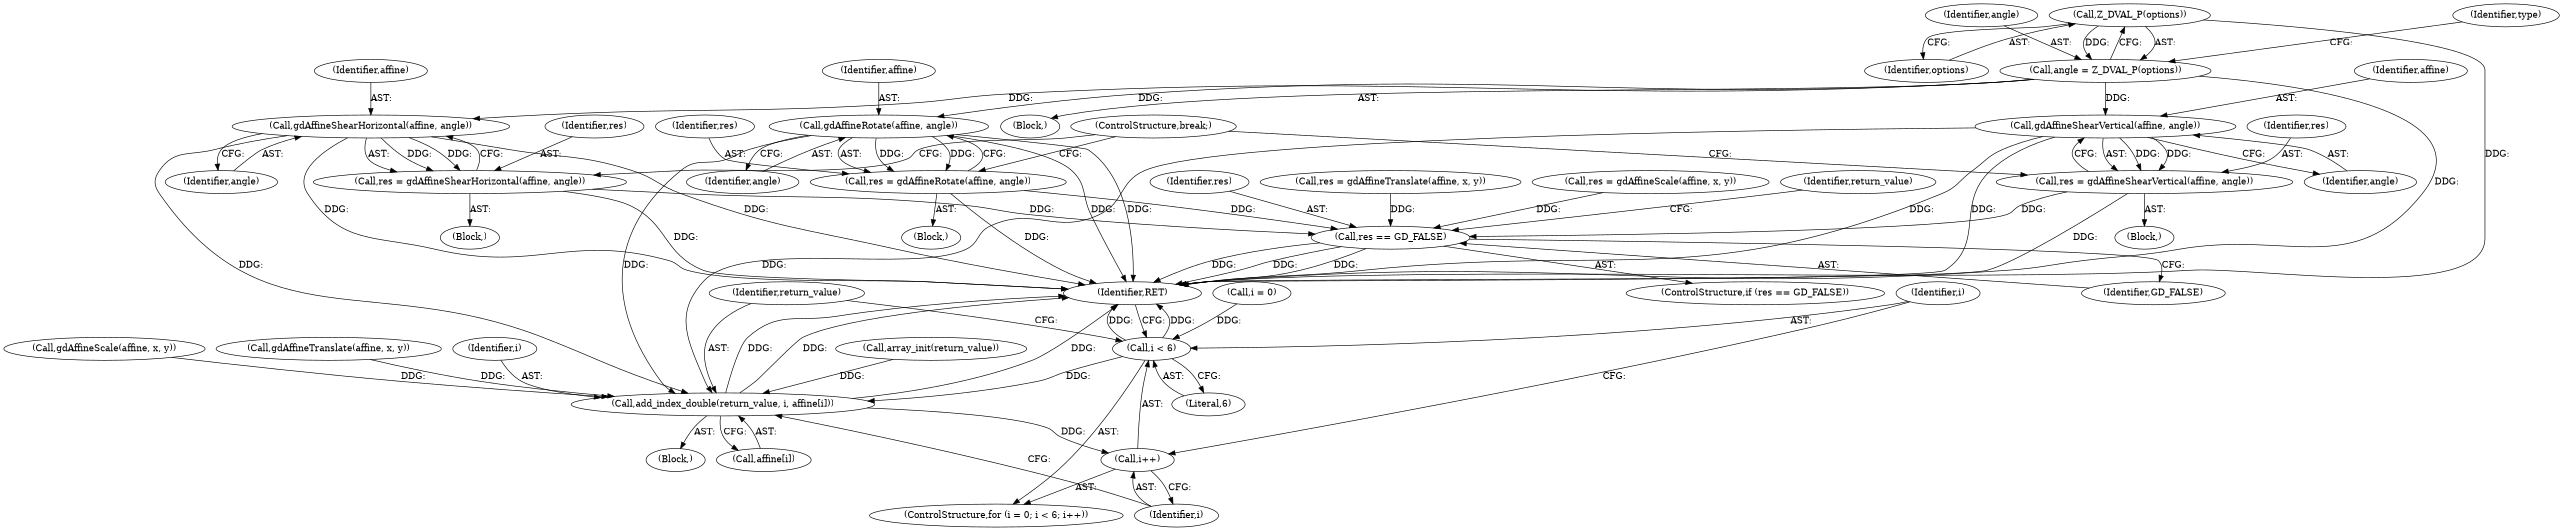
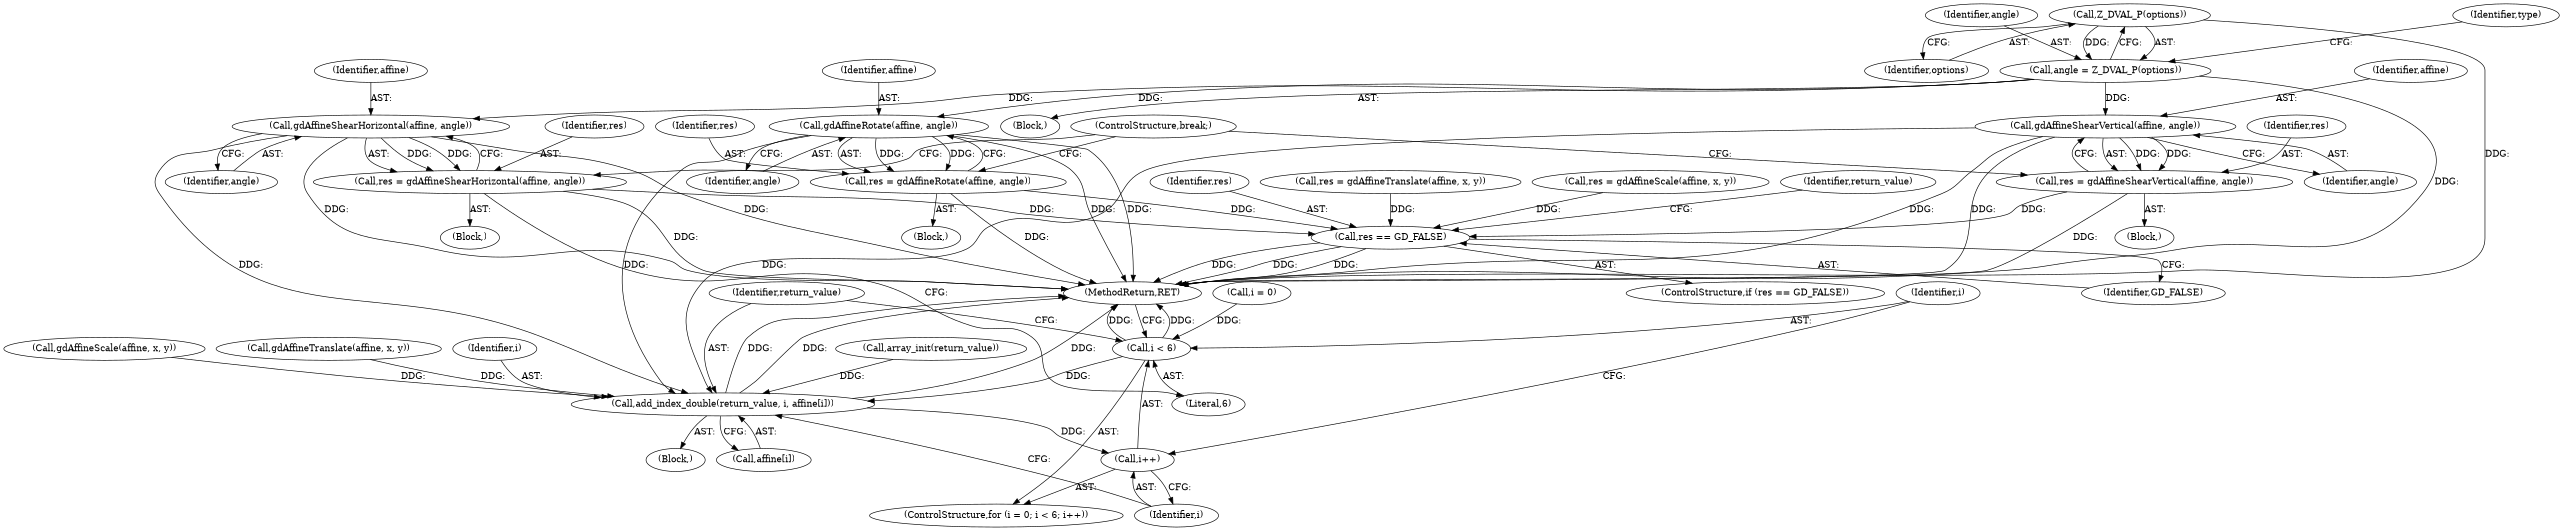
(1132, 293) -> (1132, 293)
(1189, 371) -> (823, 275)
